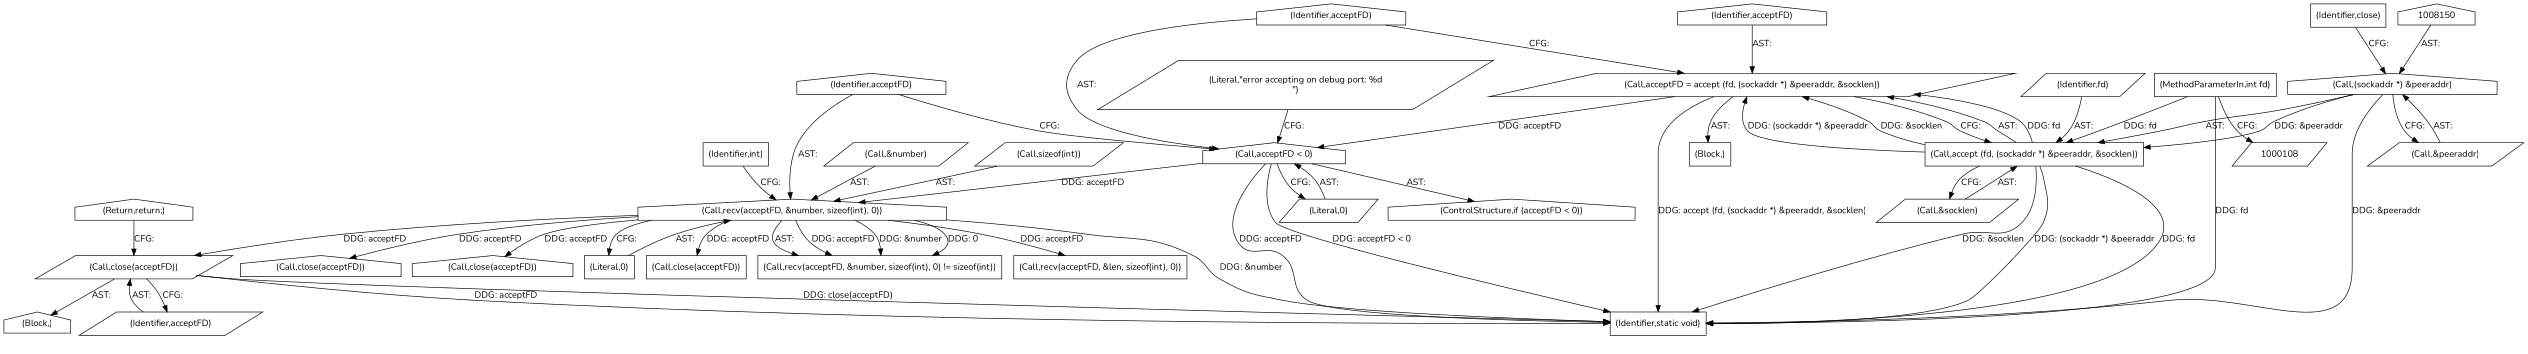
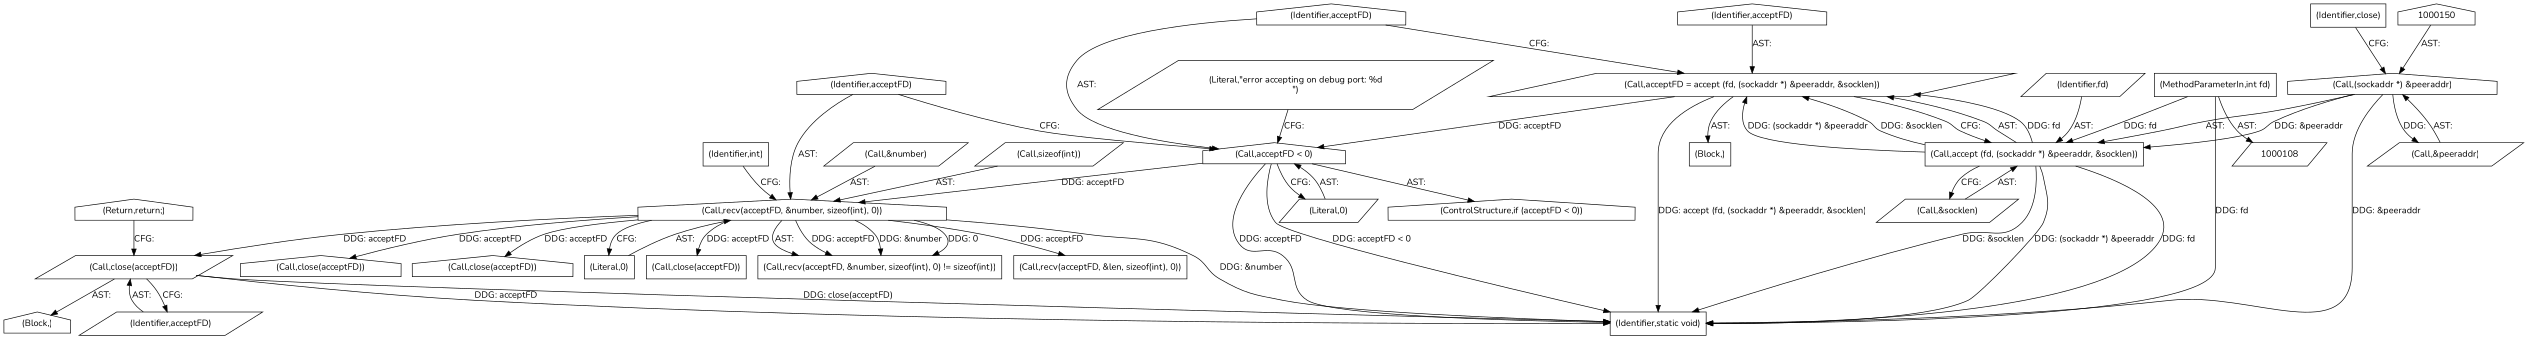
(2437, 16) -> (2437, 16)
(2248, 126) -> (2248, 126)
(2416, 126) -> (2416, 126)
